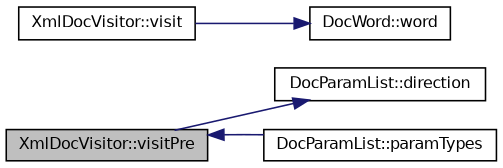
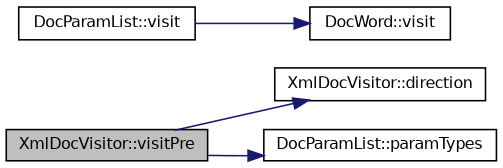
(107, 23) -> (107, 23)
(380, 23) -> (380, 23)
(380, 84) -> (380, 84)
(244, 135) -> (228, 156)
